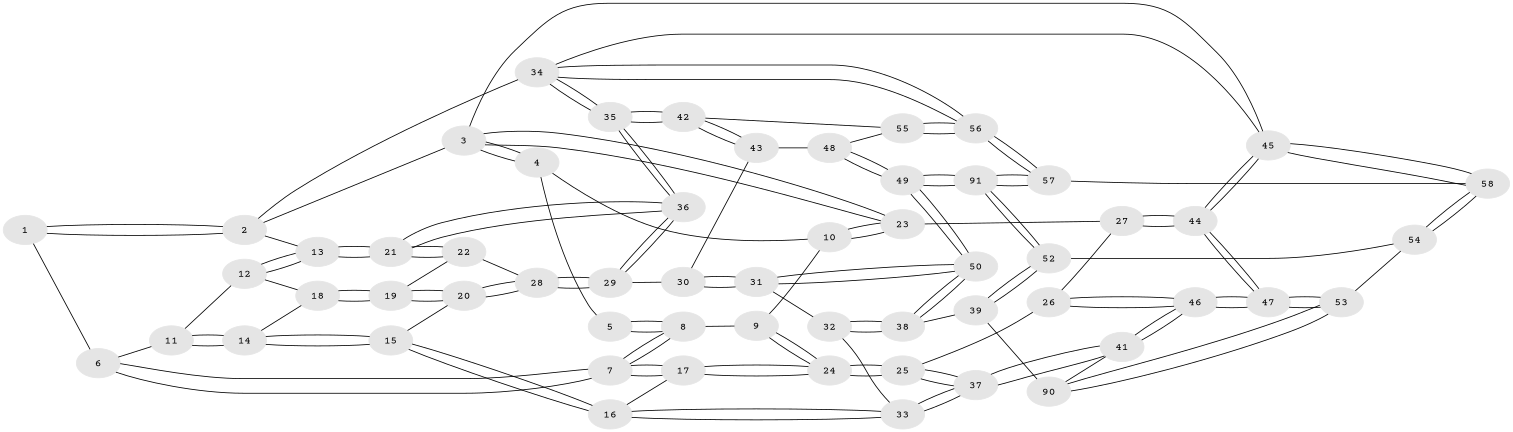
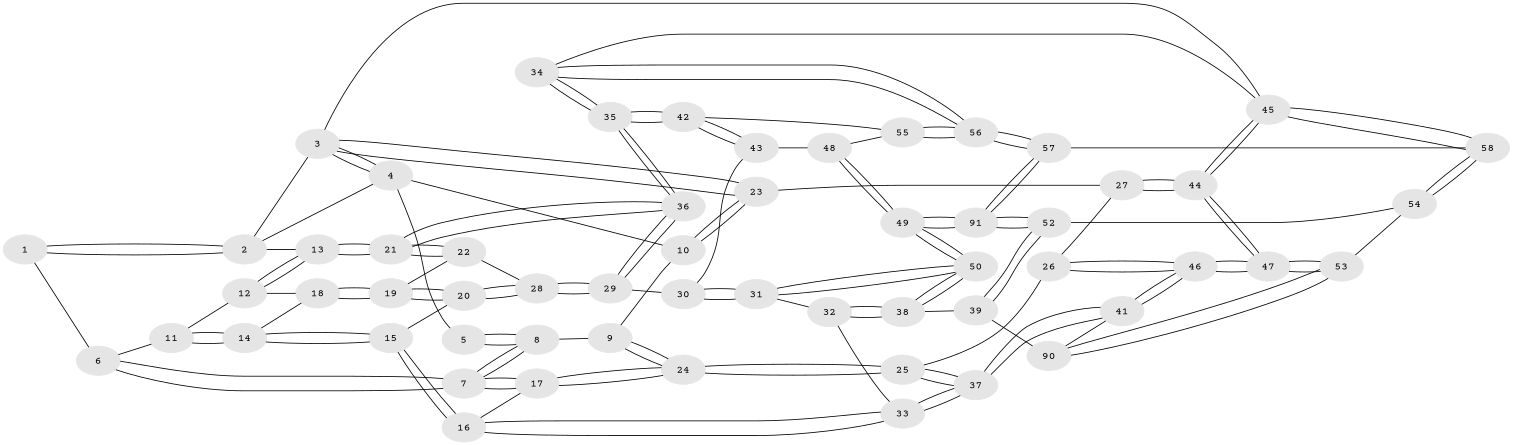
(384, 141) -> (318, 212)
